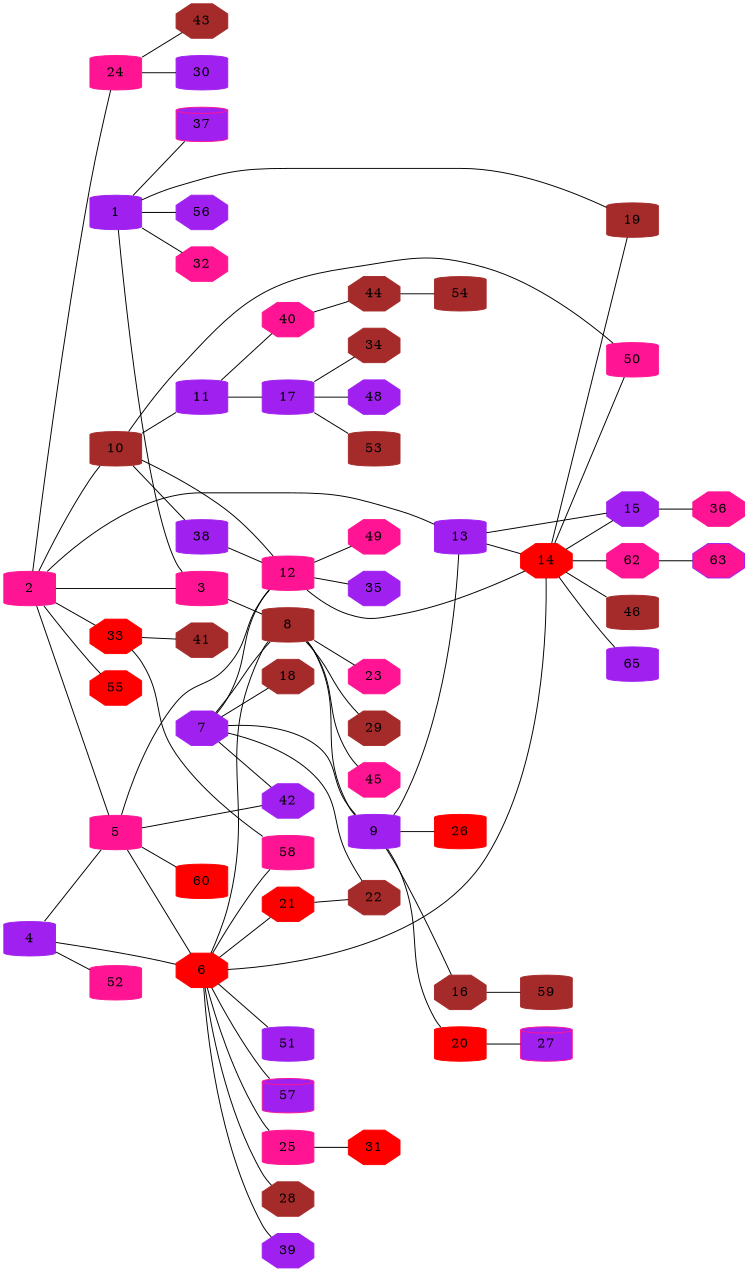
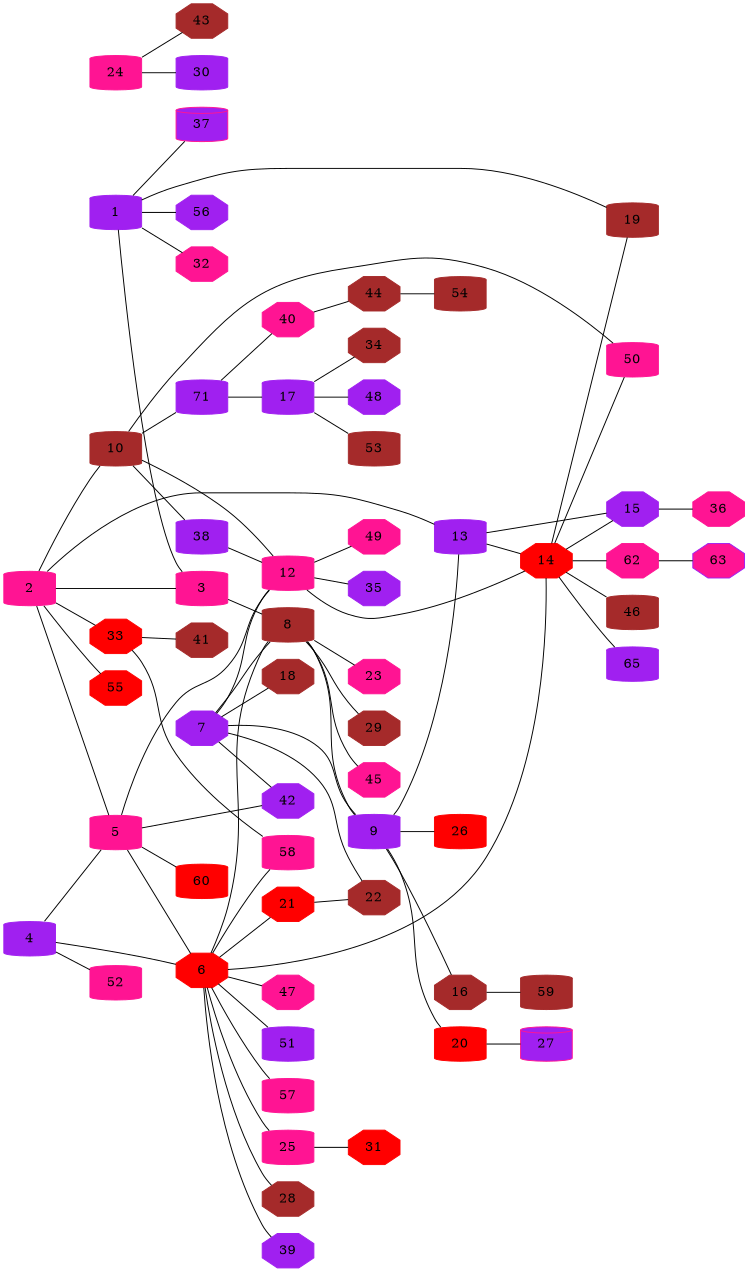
(66, 330) -> none
(202, 397) -> (202, 397)
none -> (288, 992)
(288, 1096) -> (288, 1096)
